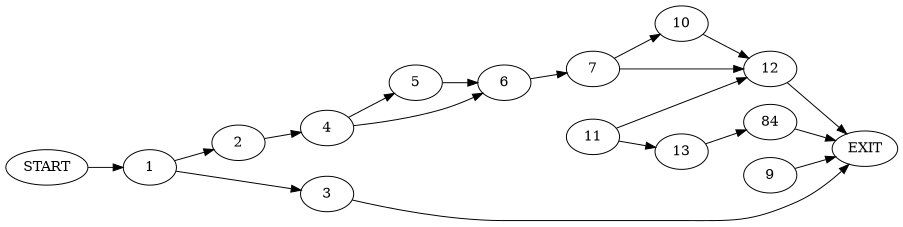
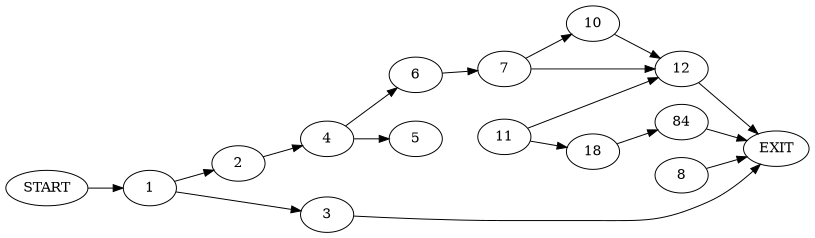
(455, 83) -> none
(682, 152) -> (593, 152)
(770, 175) -> (682, 175)
